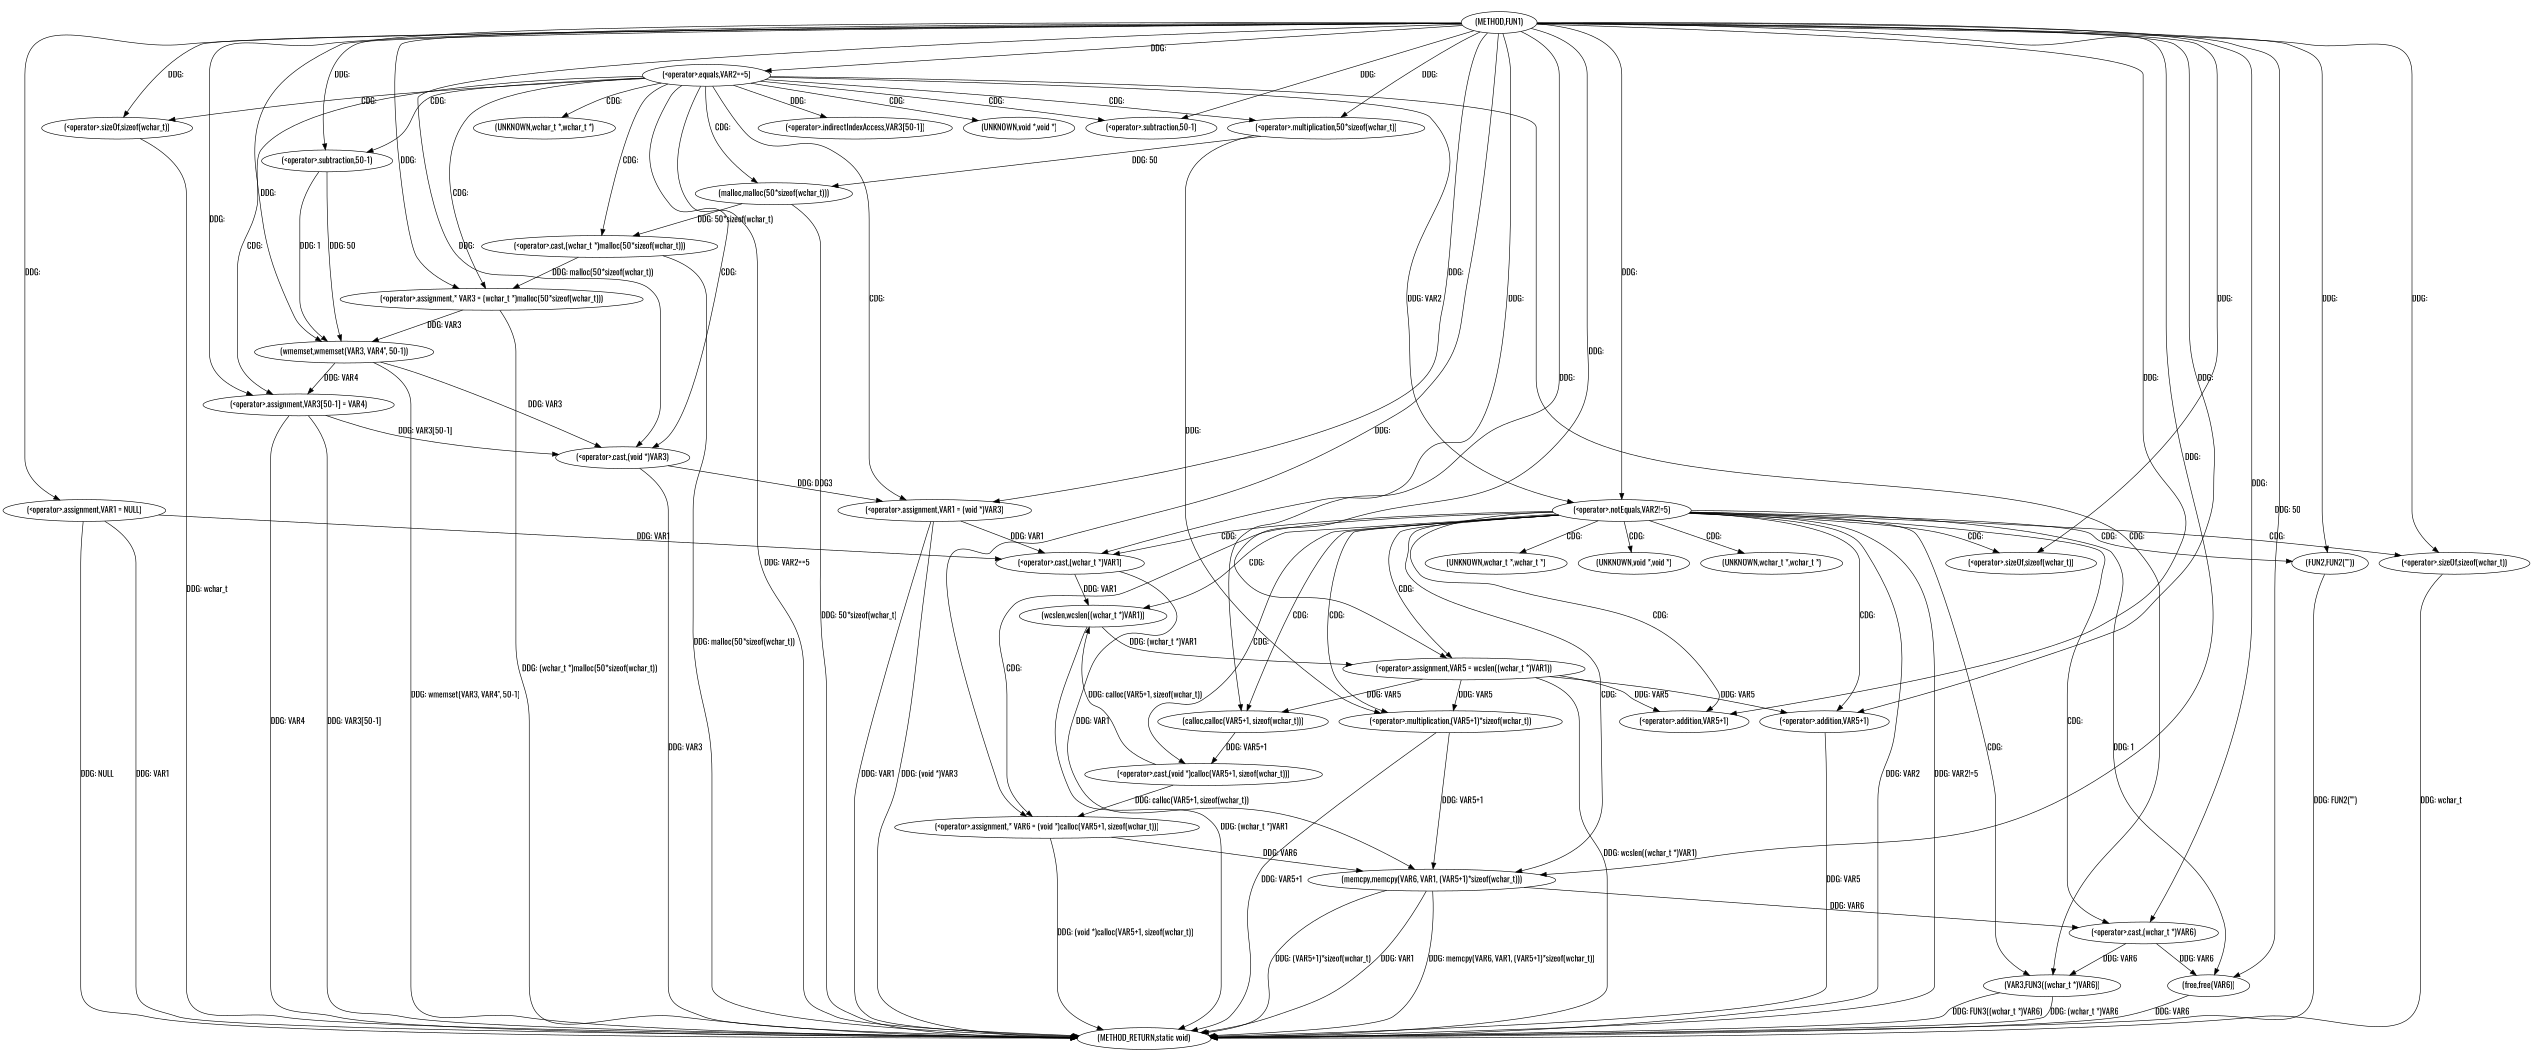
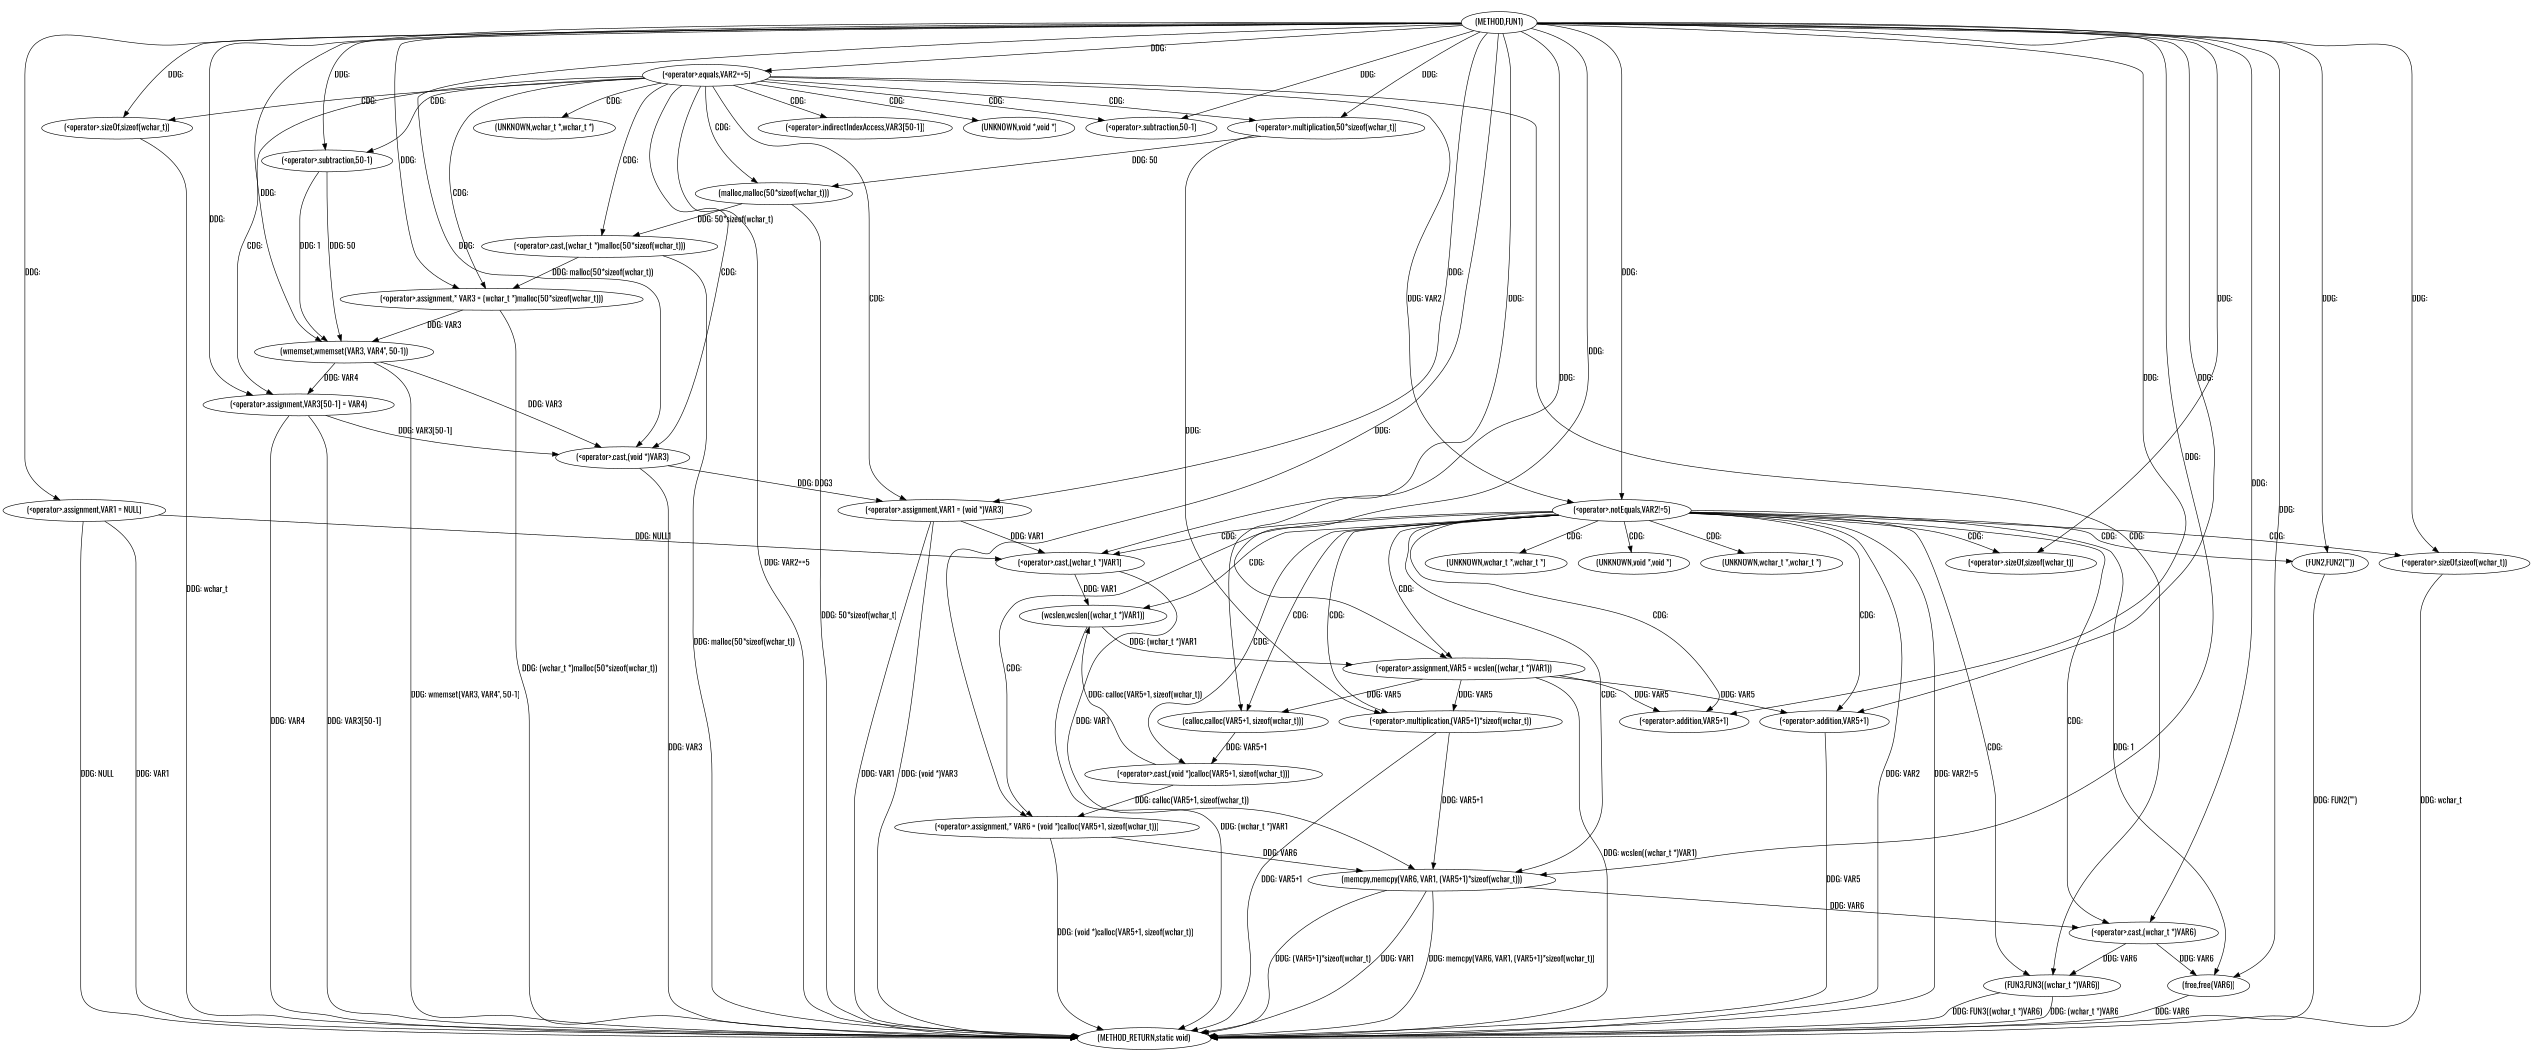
(799, 102) -> (799, 102)
(2288, 510) -> (2288, 510)
(653, 537) -> (653, 537)
(2052, 986) -> (2052, 986)
